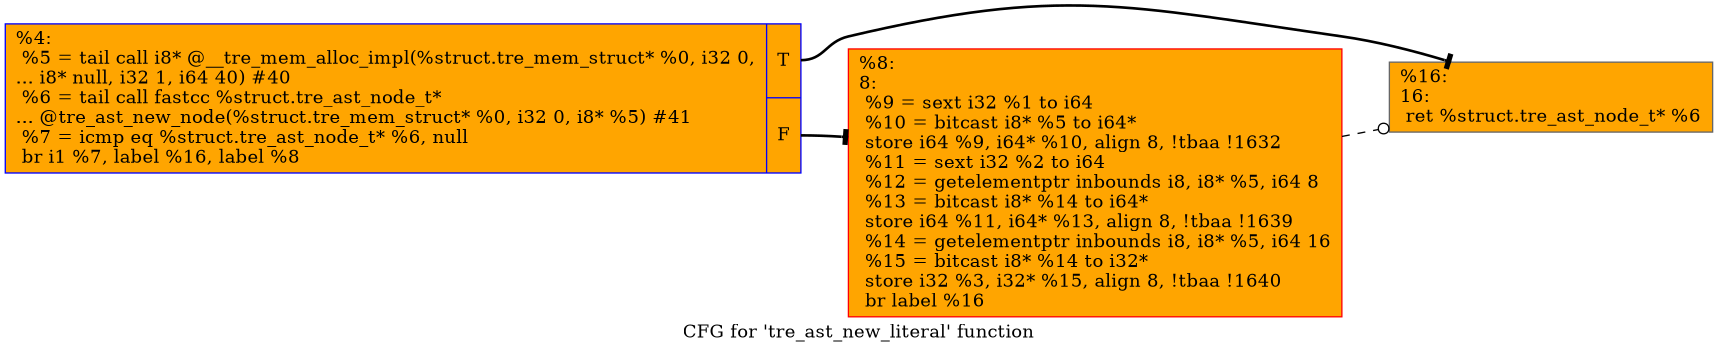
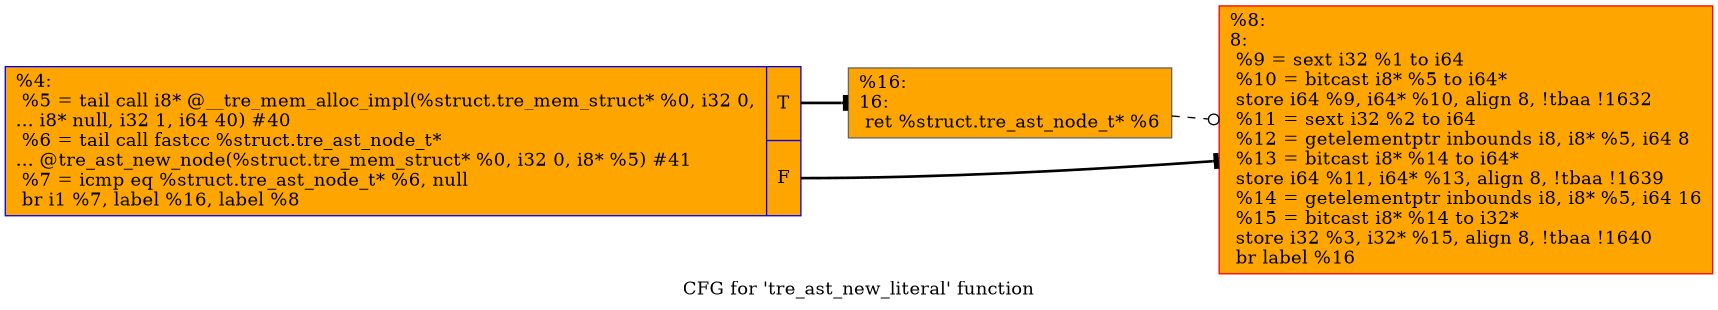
(1360, 133) -> (1190, 117)
